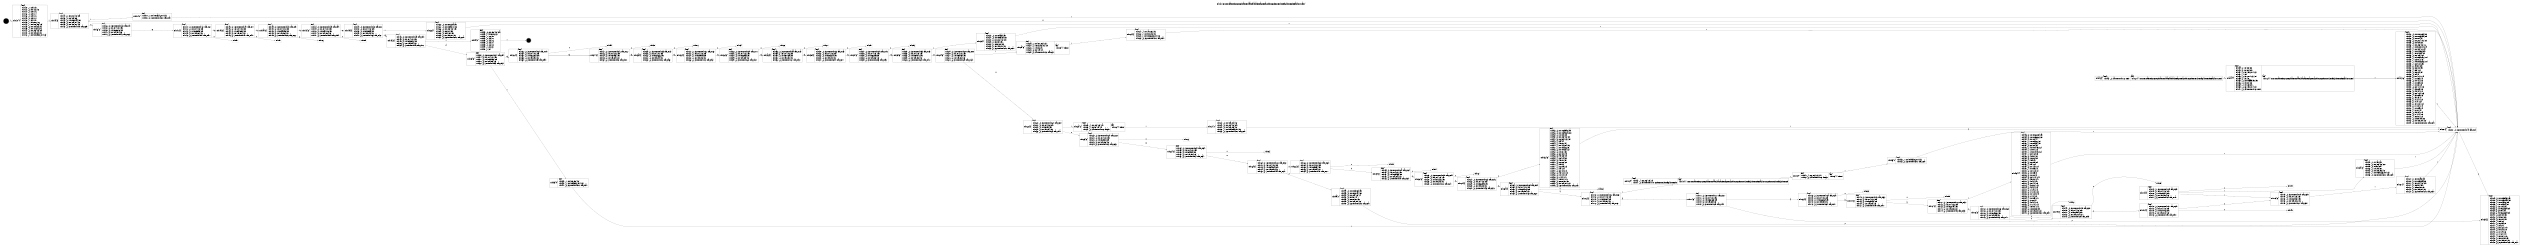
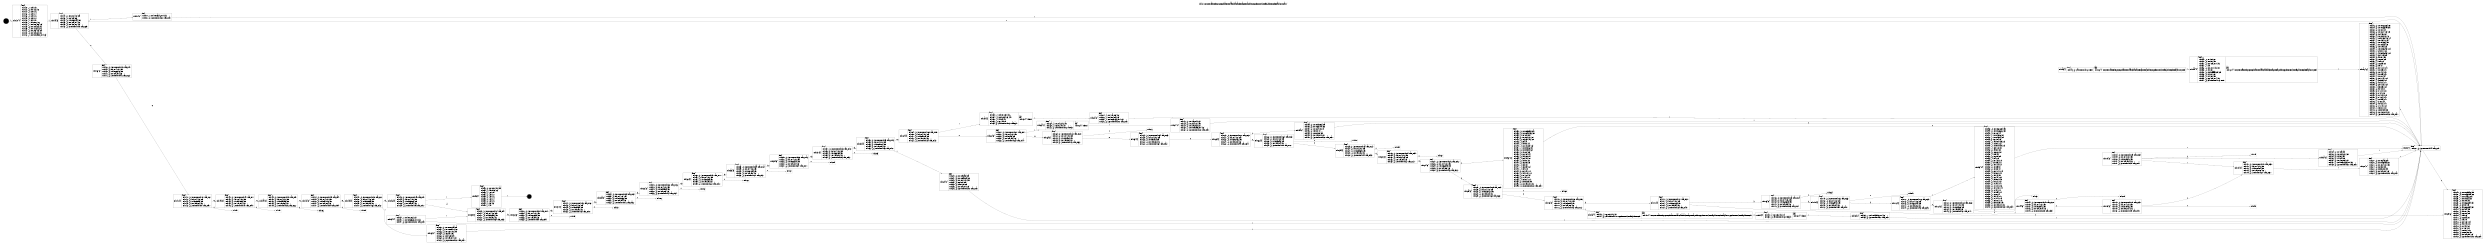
(528, 122) -> (446, 217)
(1268, 152) -> none
